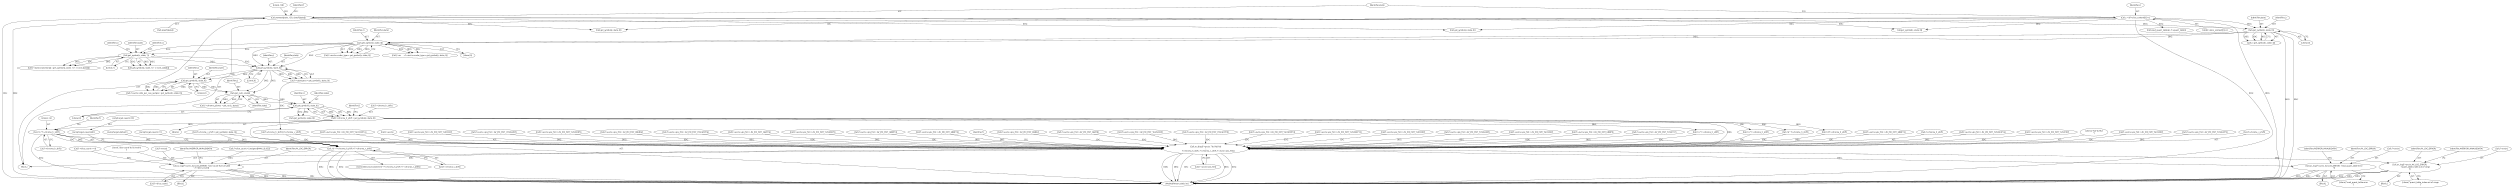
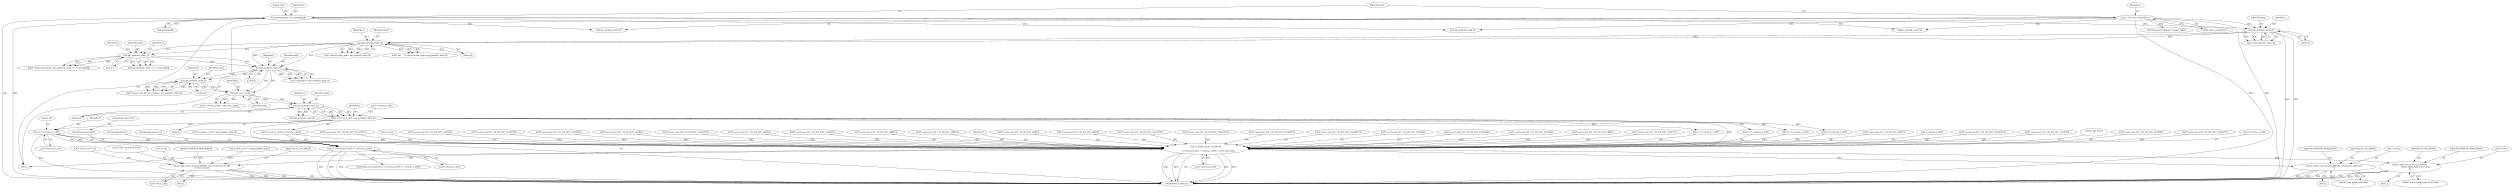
none -> (214, 19)
none -> (2175, 24)
(236, 101) -> none
(280, 104) -> (318, 125)
(278, 143) -> none
